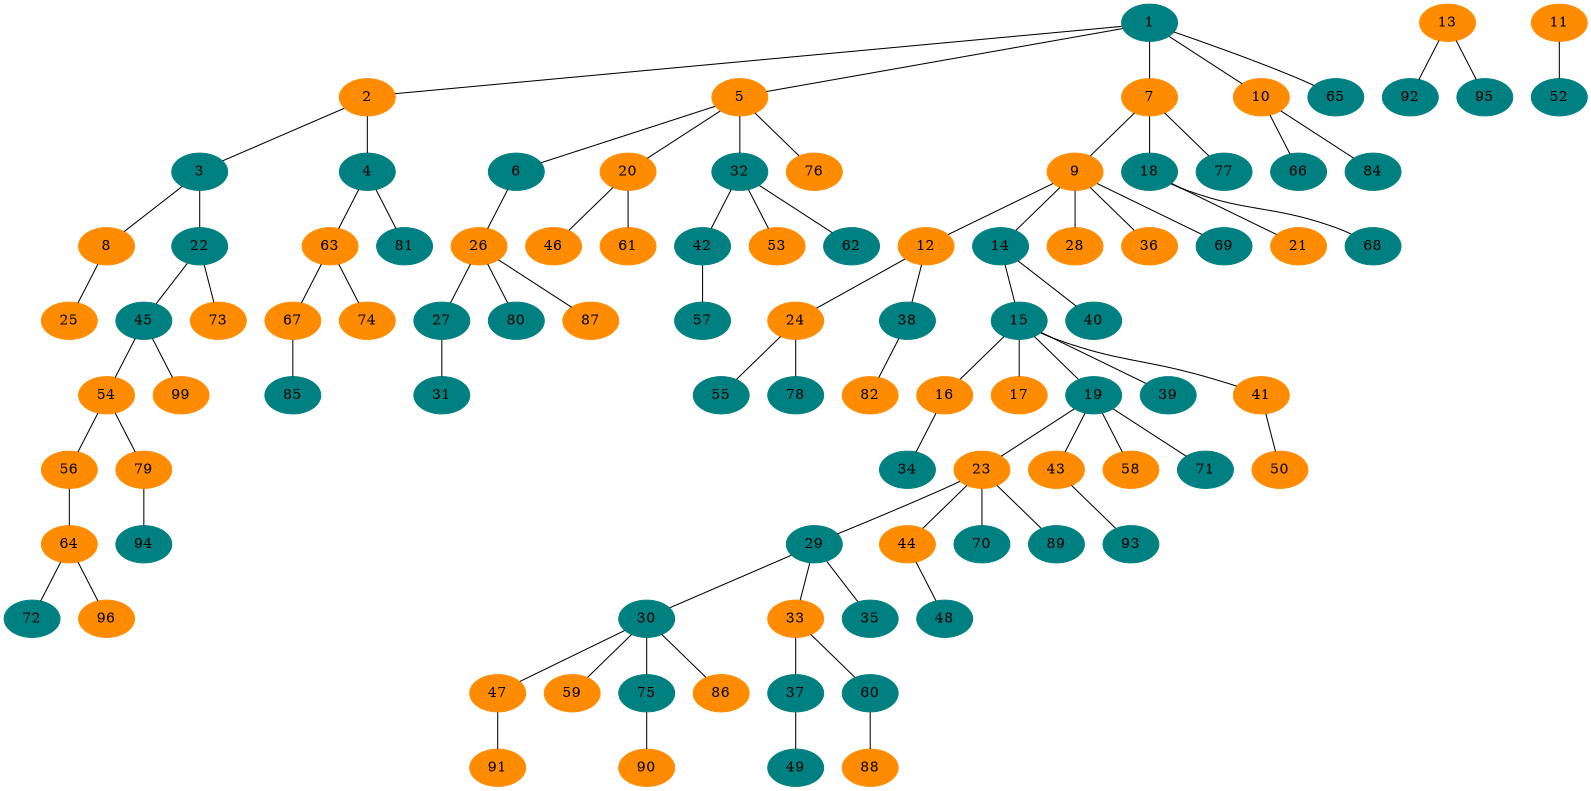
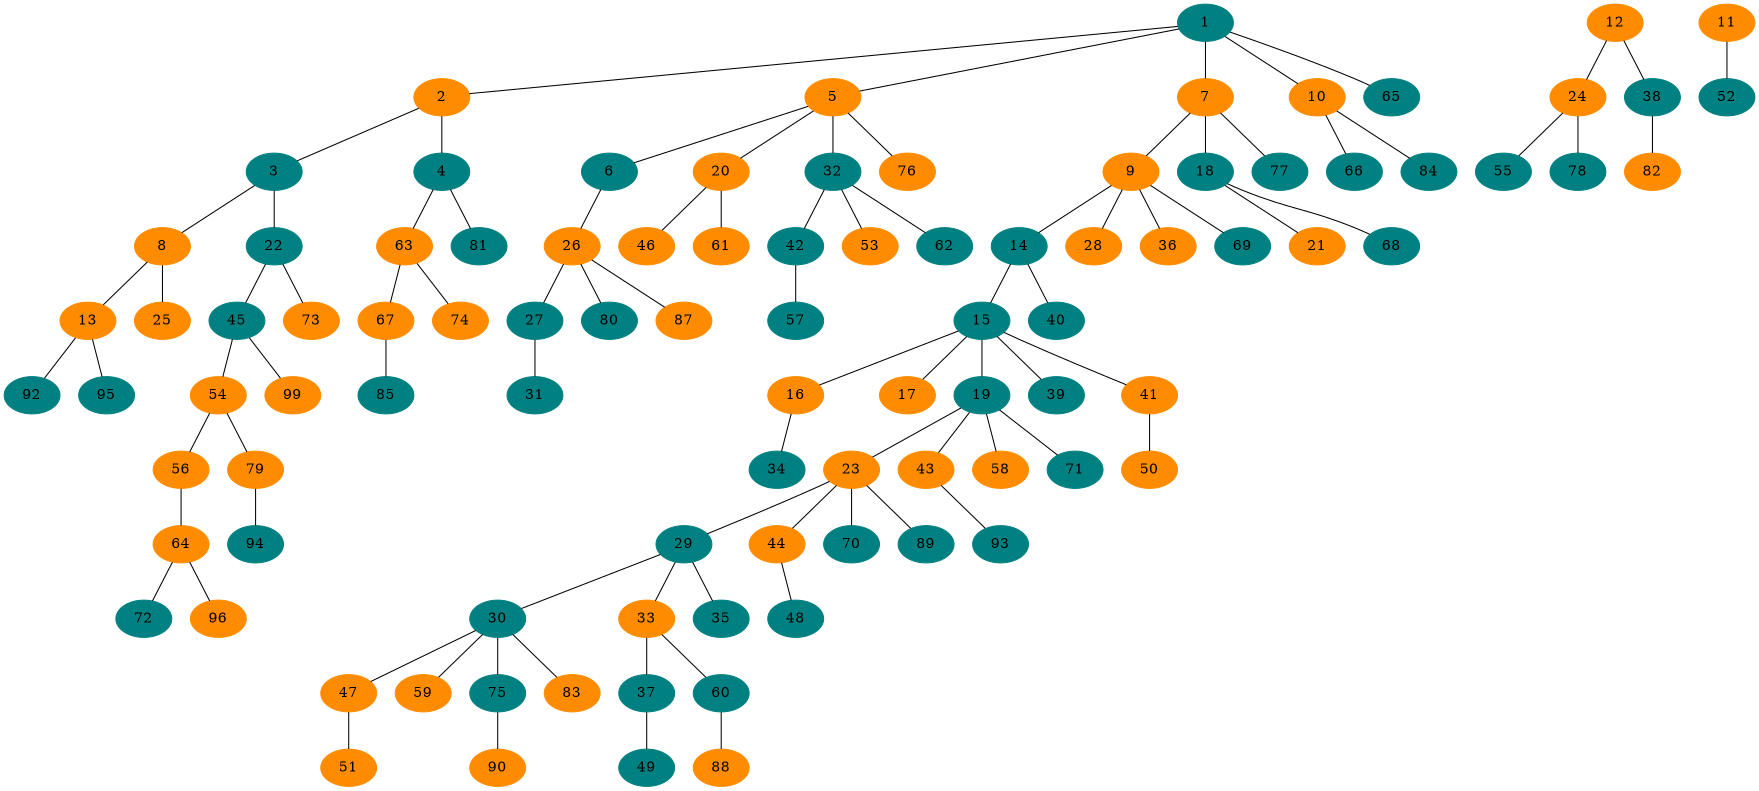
(1001, 209) -> none
none -> (125, 283)
(721, 693) -> (572, 693)
(498, 768) -> (349, 768)
